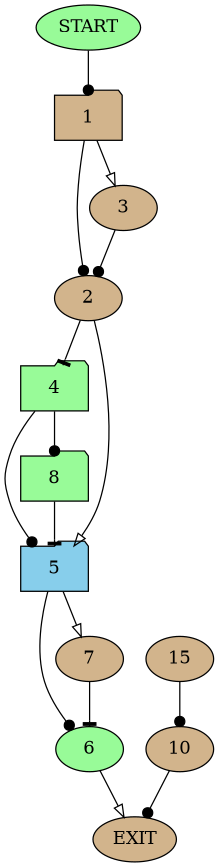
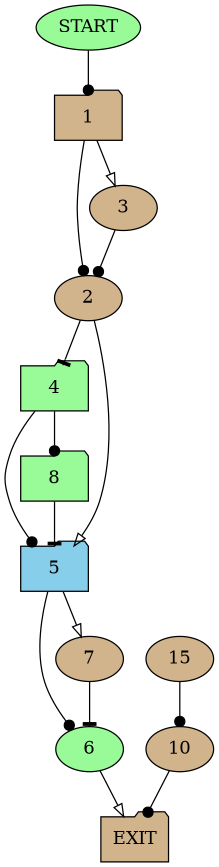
(135, 839) -> (135, 839)
